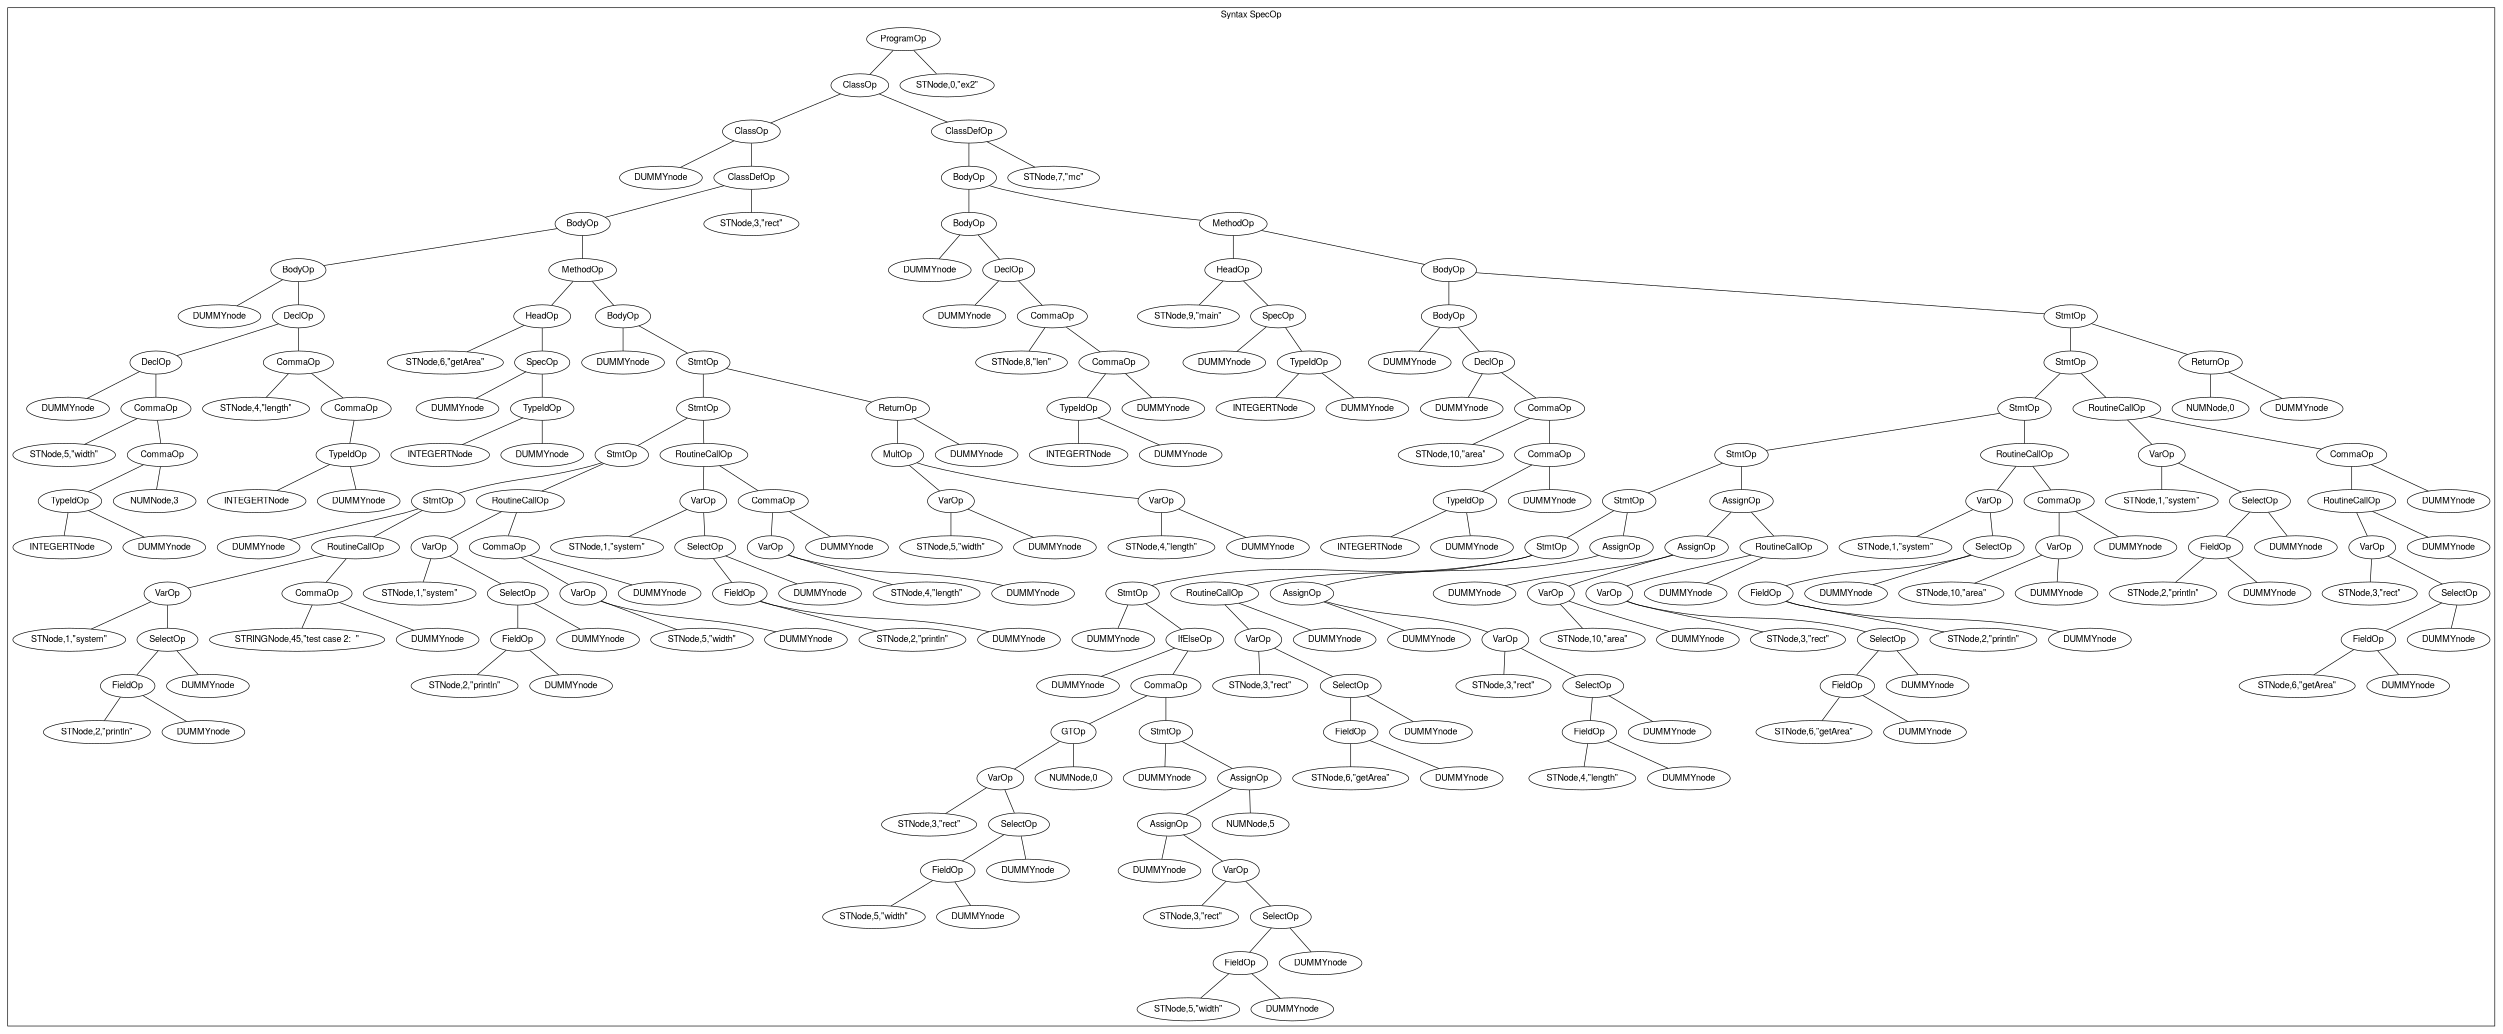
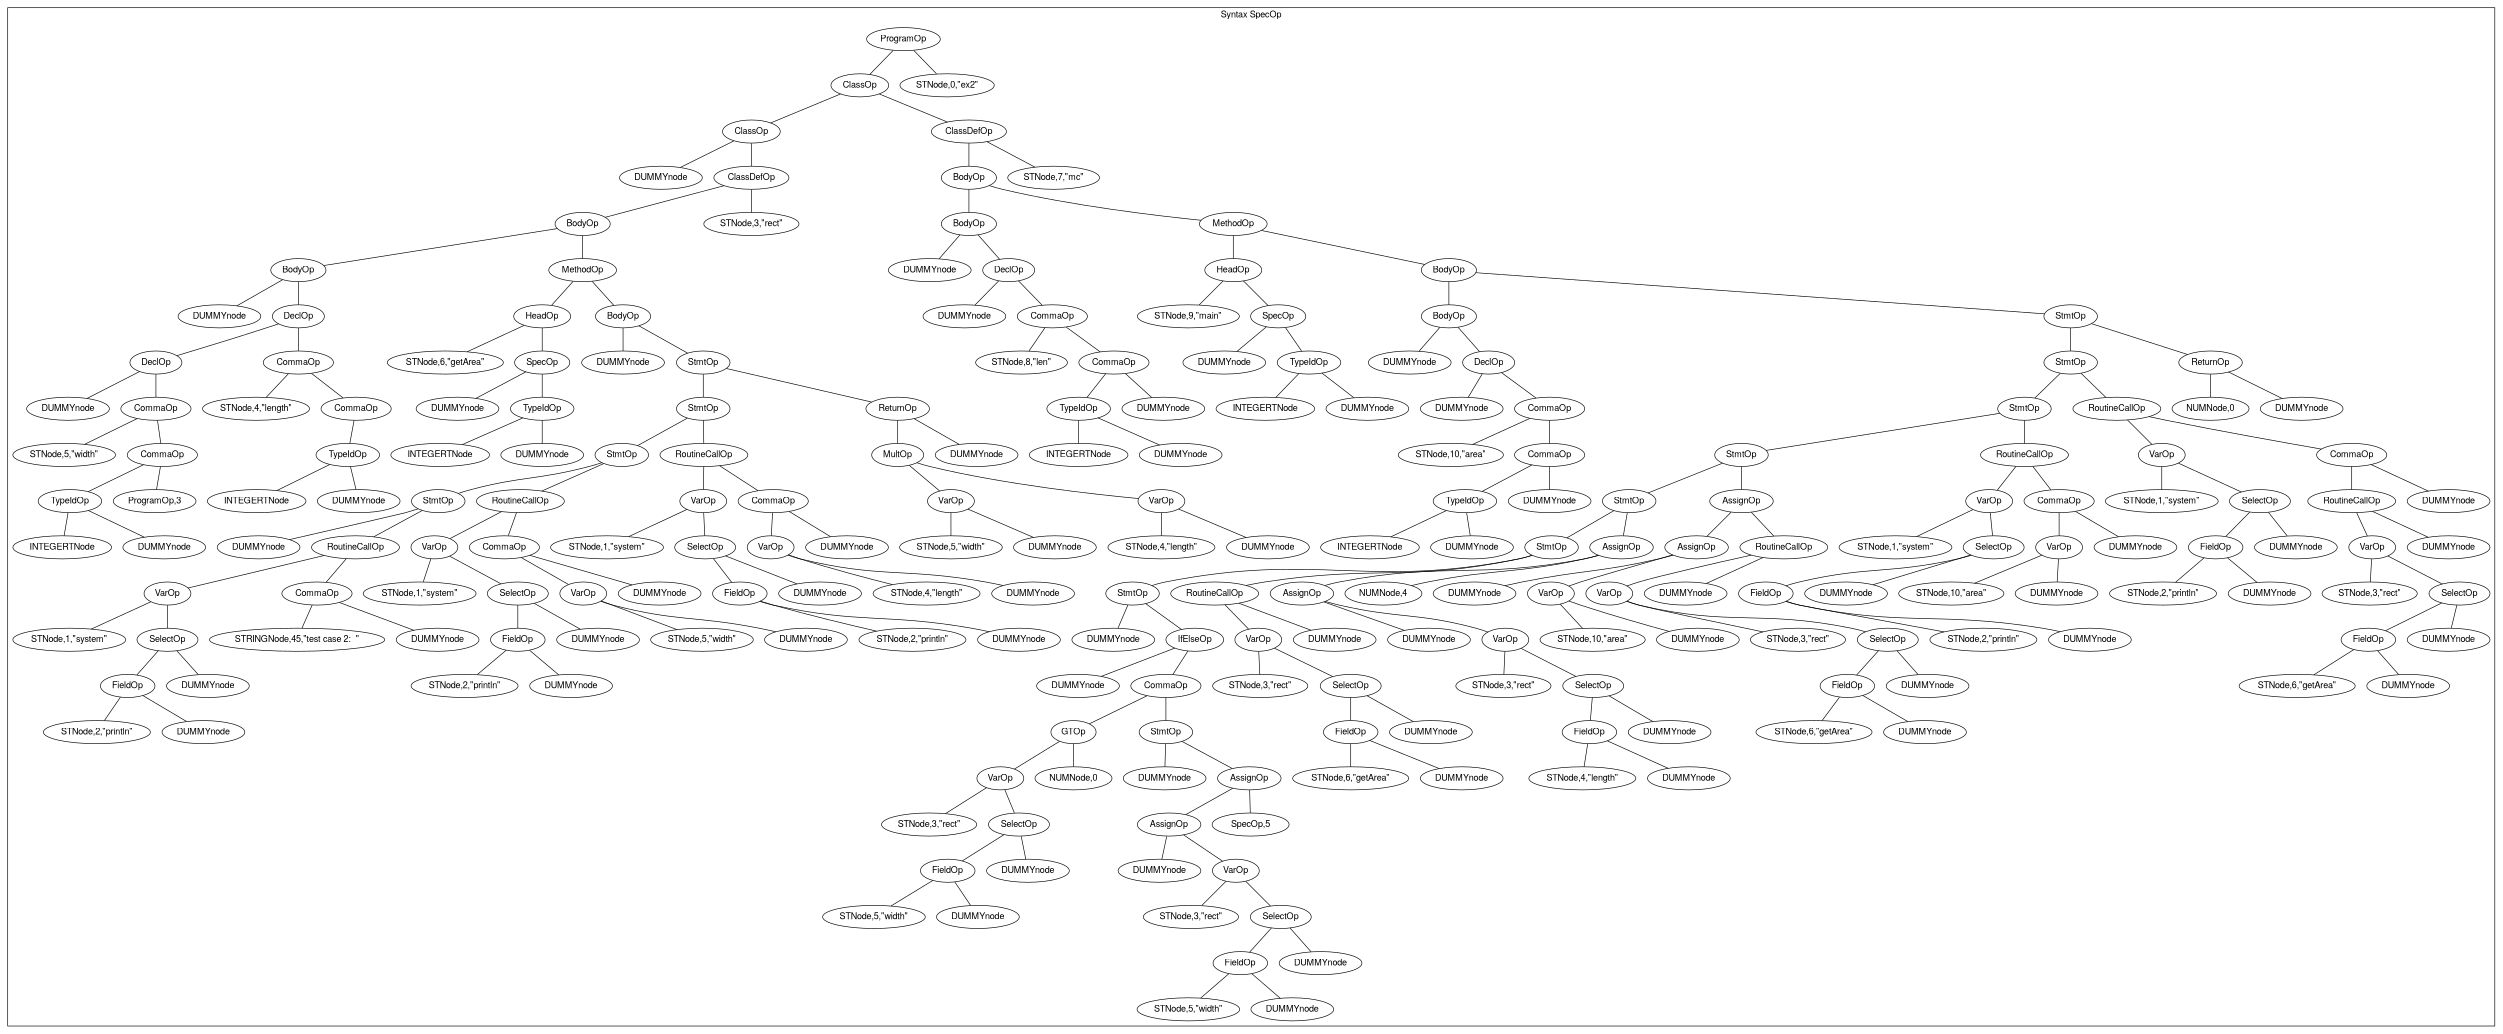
(155, 501) -> (155, 501)
none -> (1383, 594)
(1251, 825) -> (1251, 825)
